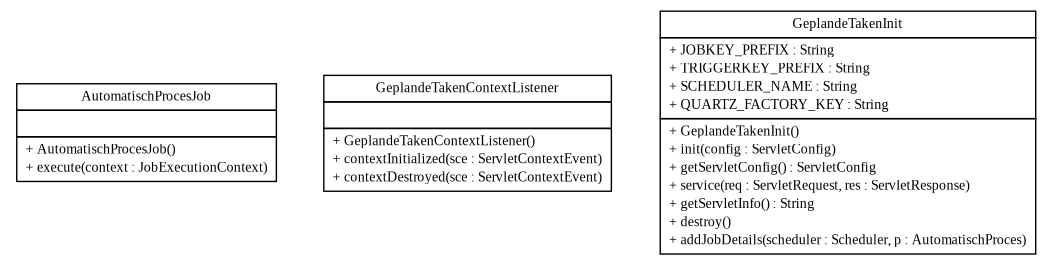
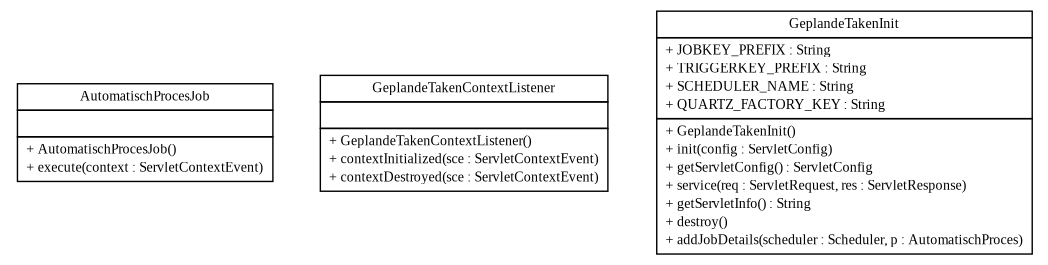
(147, 168) -> (145, 168)
